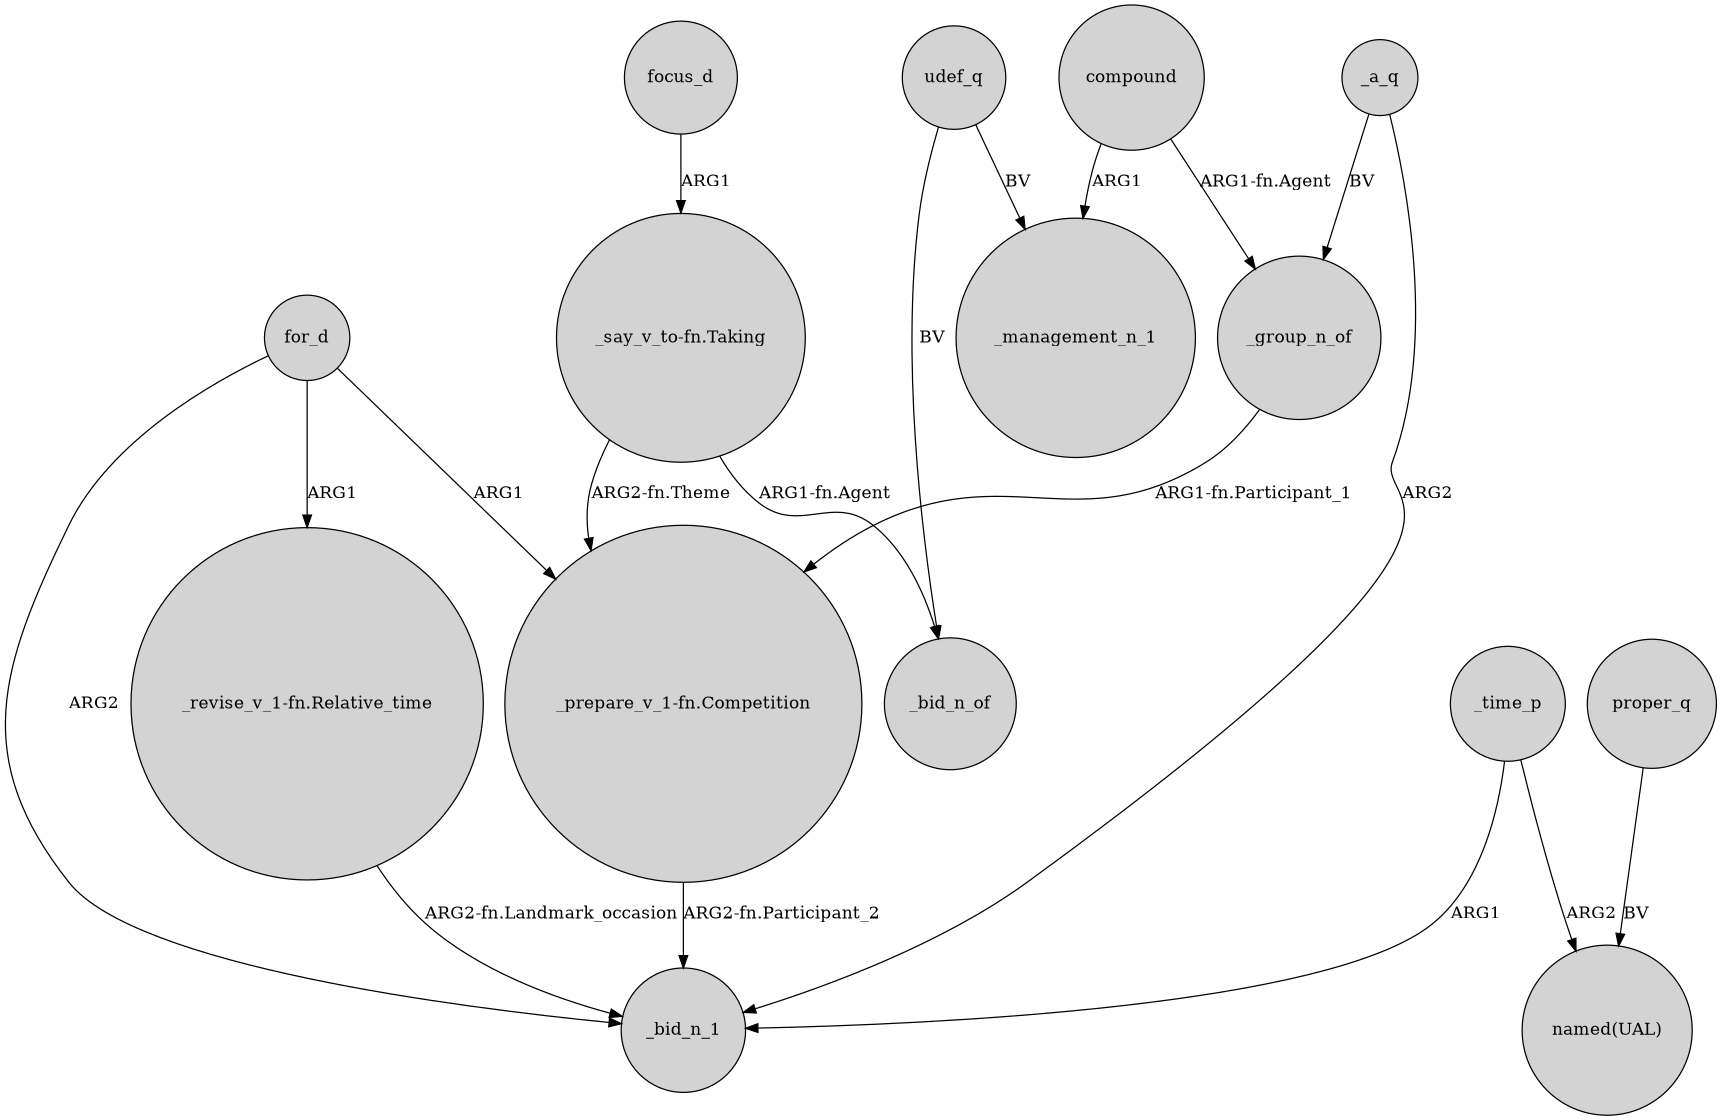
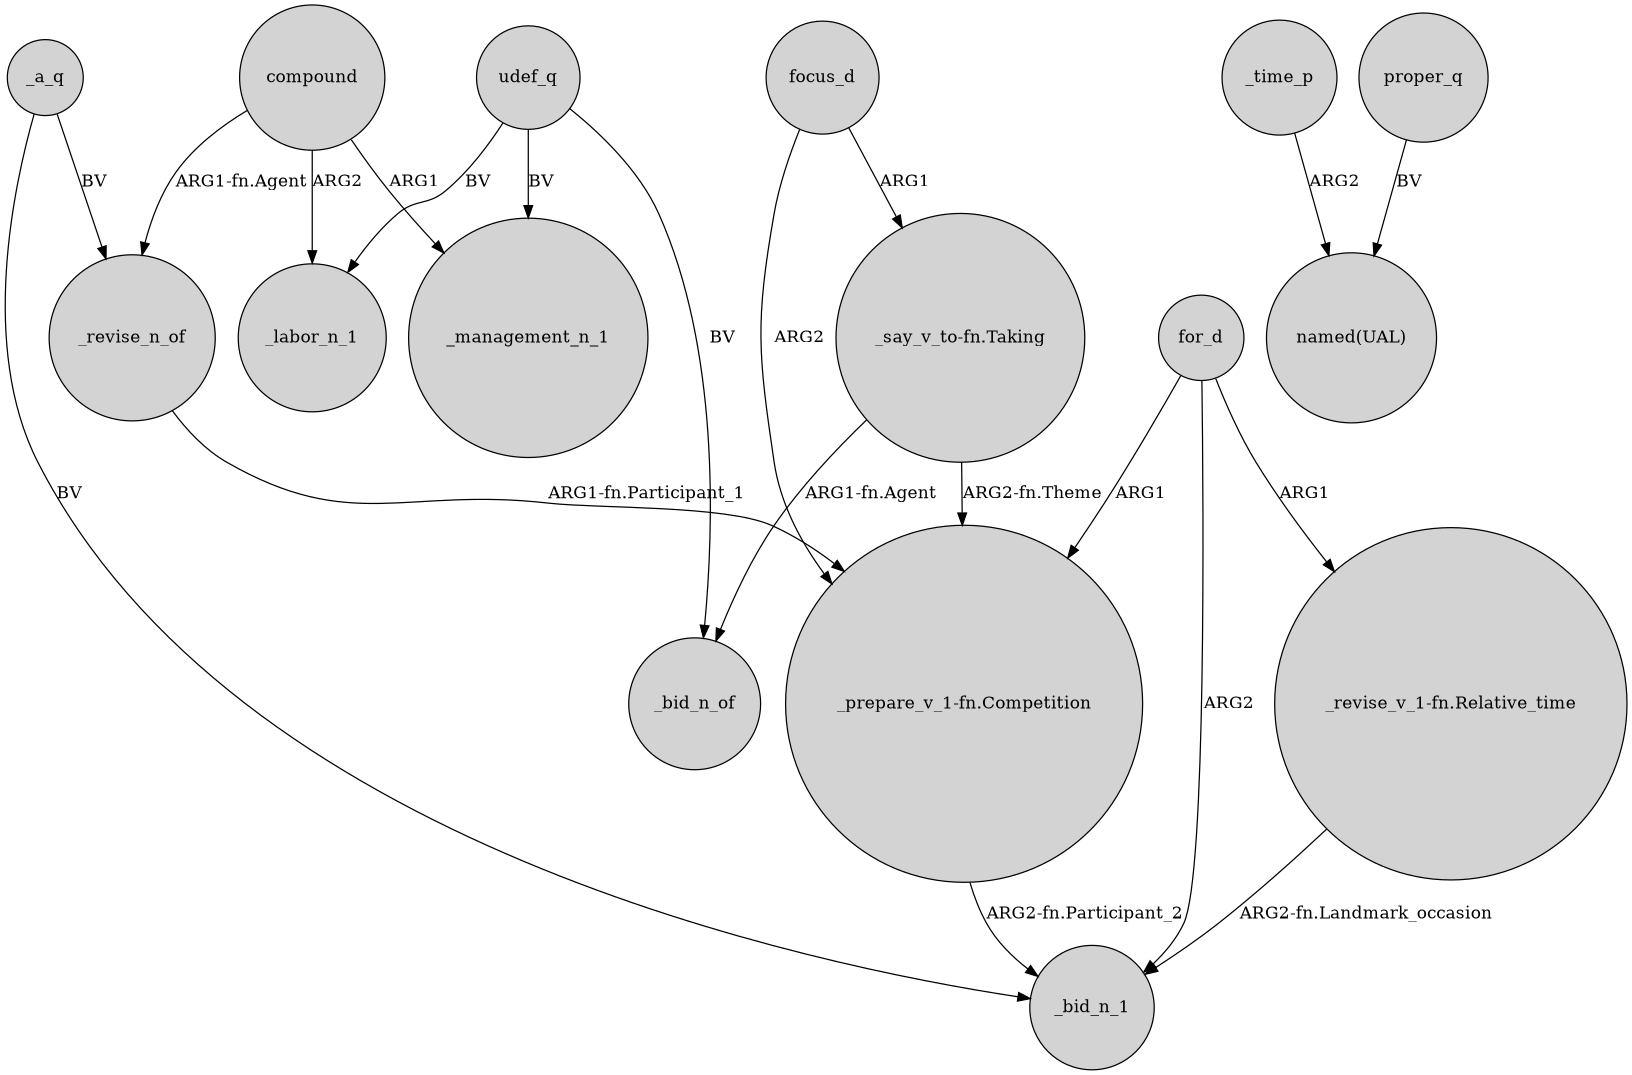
none -> (312, 338)
(1299, 338) -> (132, 338)
none -> (762, 356)
(1428, 494) -> (69, 494)
(1192, 996) -> none
